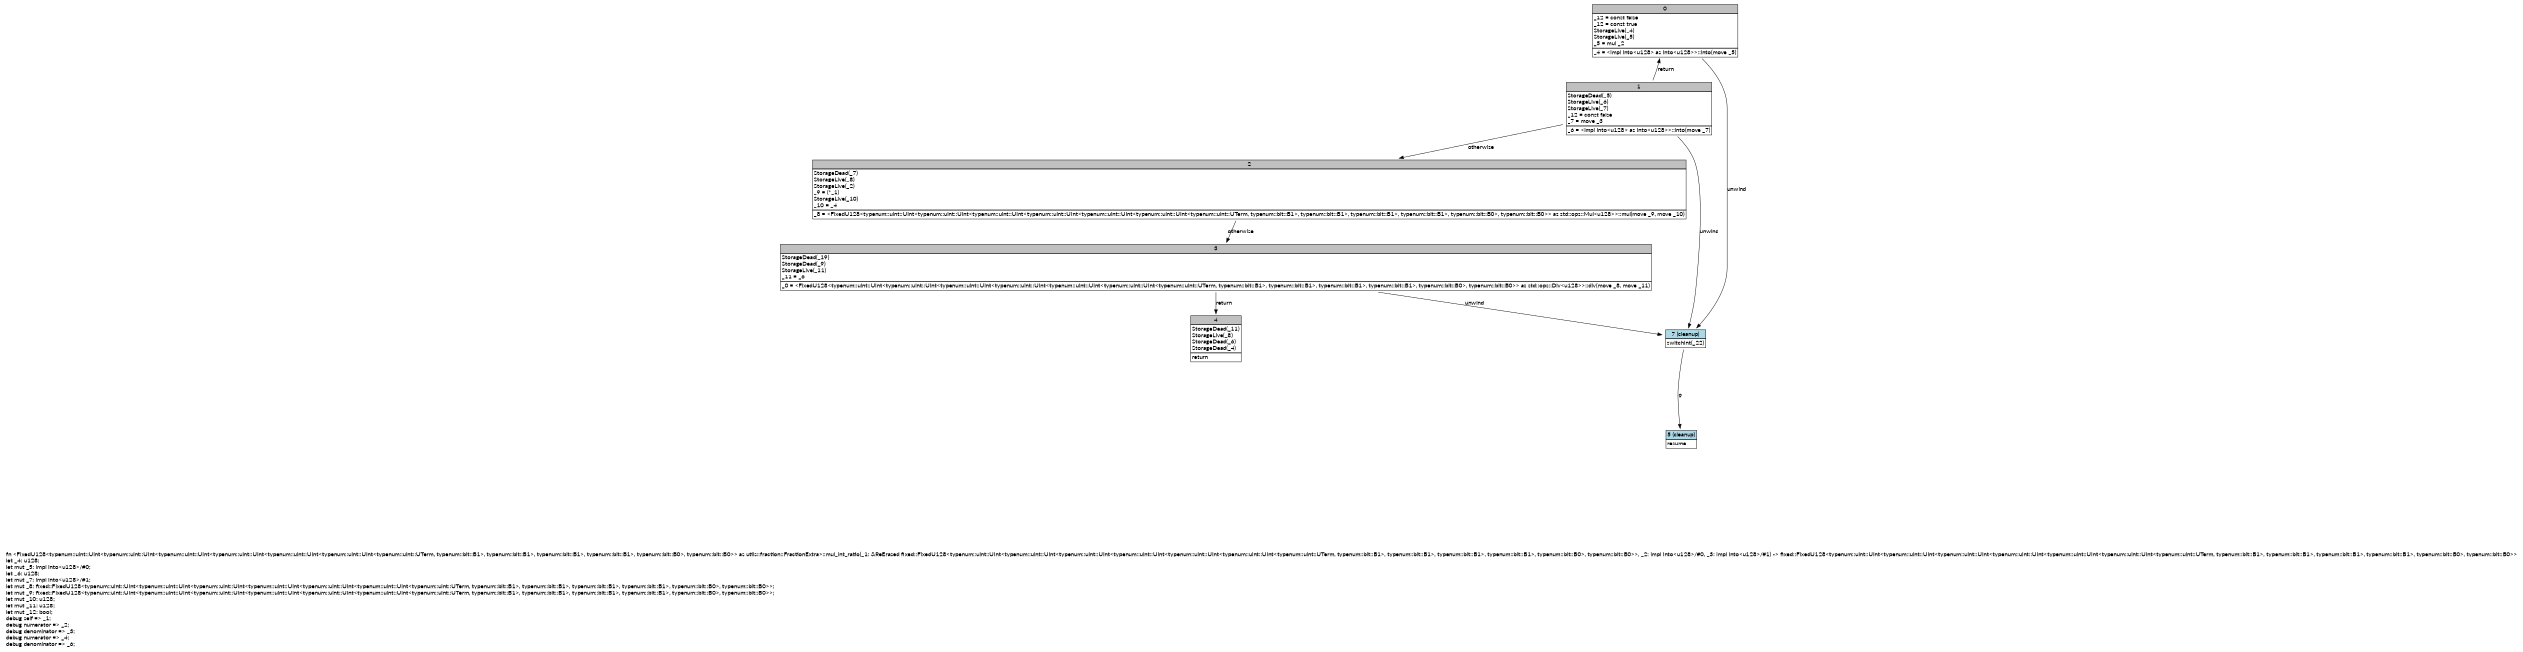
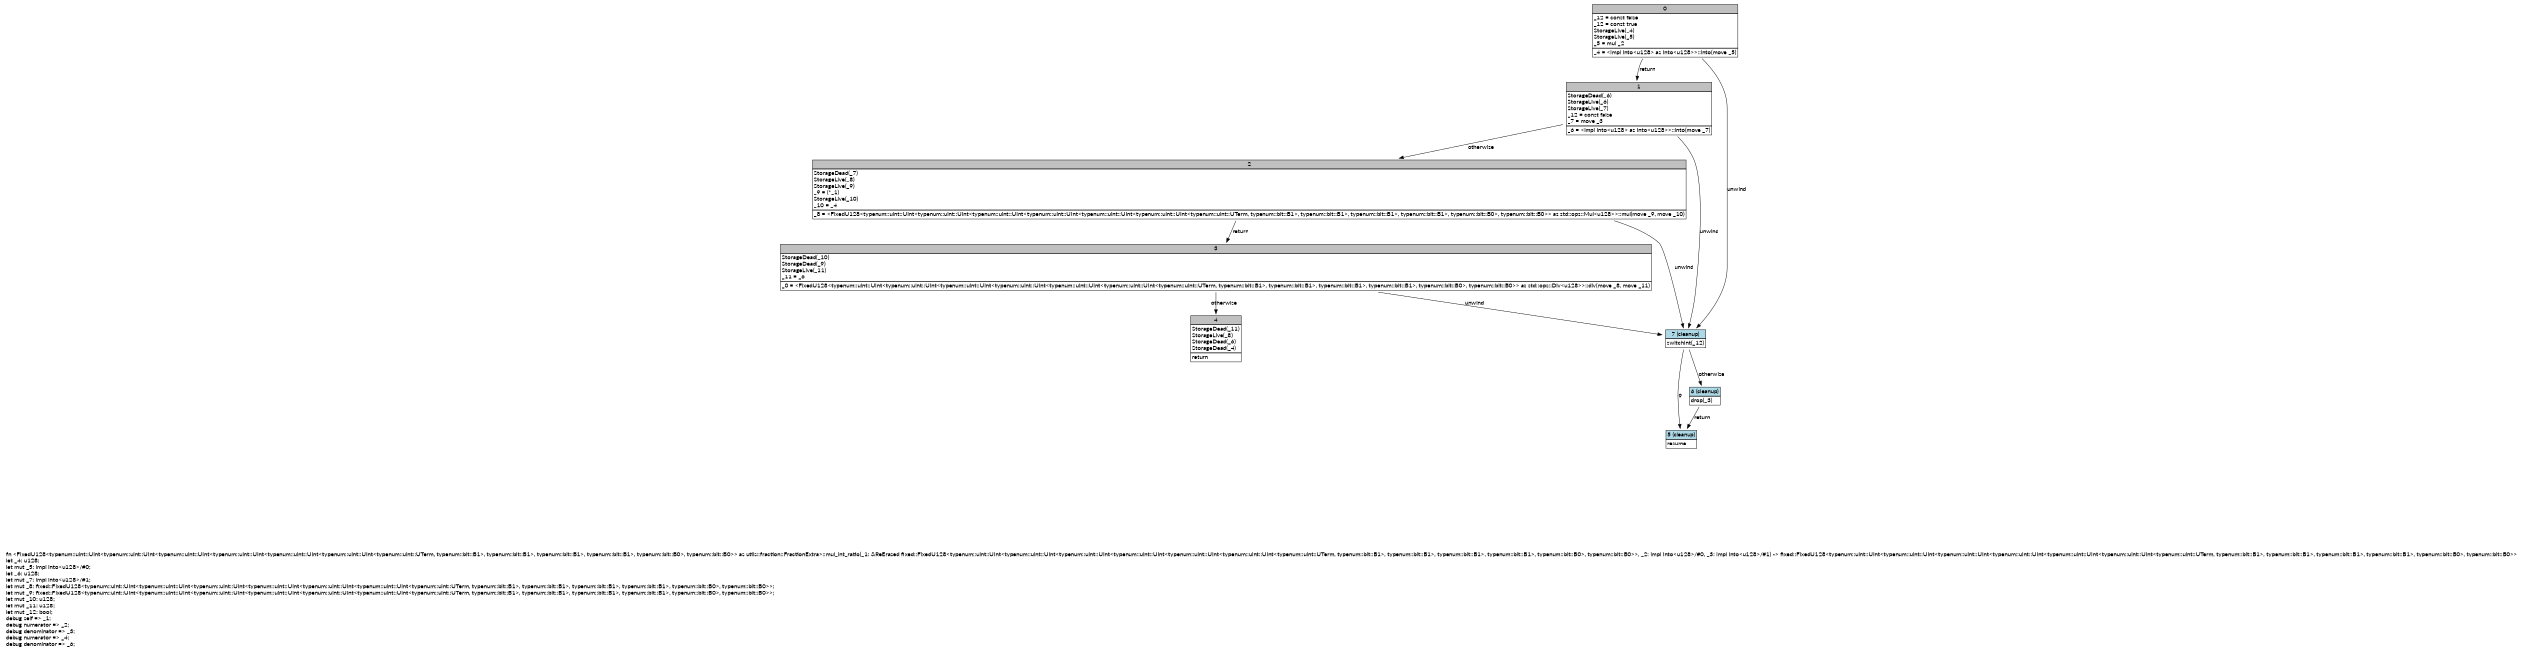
(1656, 72) -> (1639, 67)
(1590, 96) -> (1590, 96)
(834, 186) -> (834, 186)
(1241, 232) -> (1241, 232)
(806, 258) -> (806, 258)
none -> (1666, 258)
(1224, 303) -> (1224, 303)
(1686, 343) -> (1686, 343)
none -> (1705, 396)
